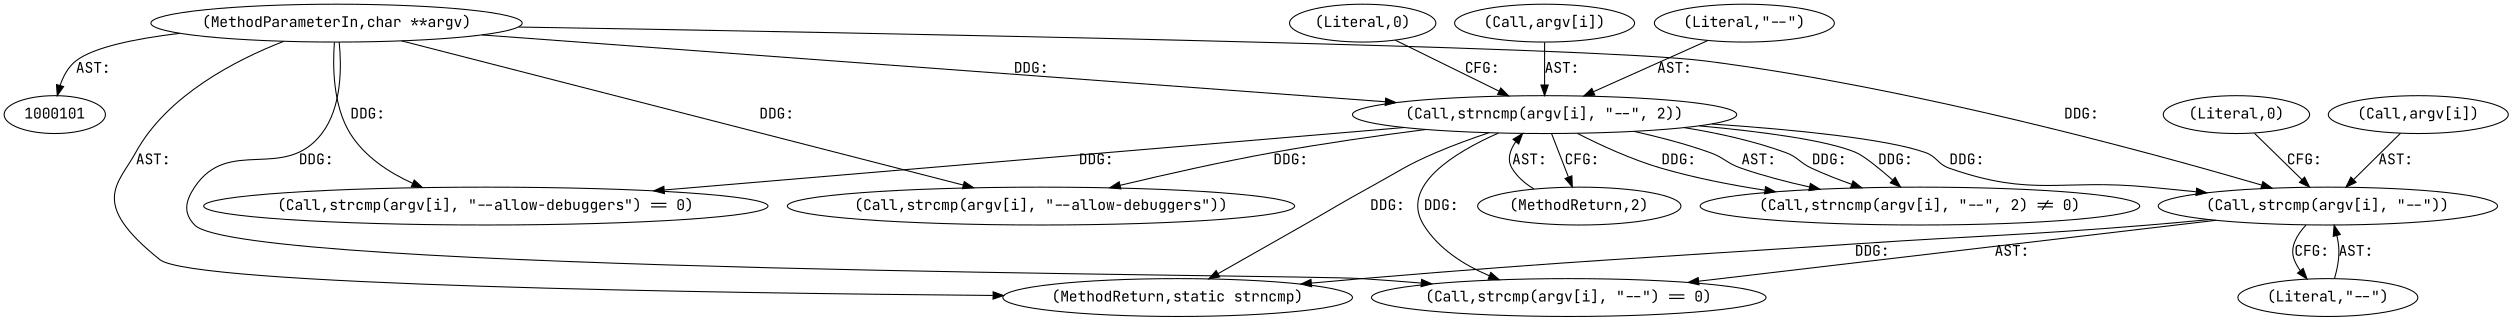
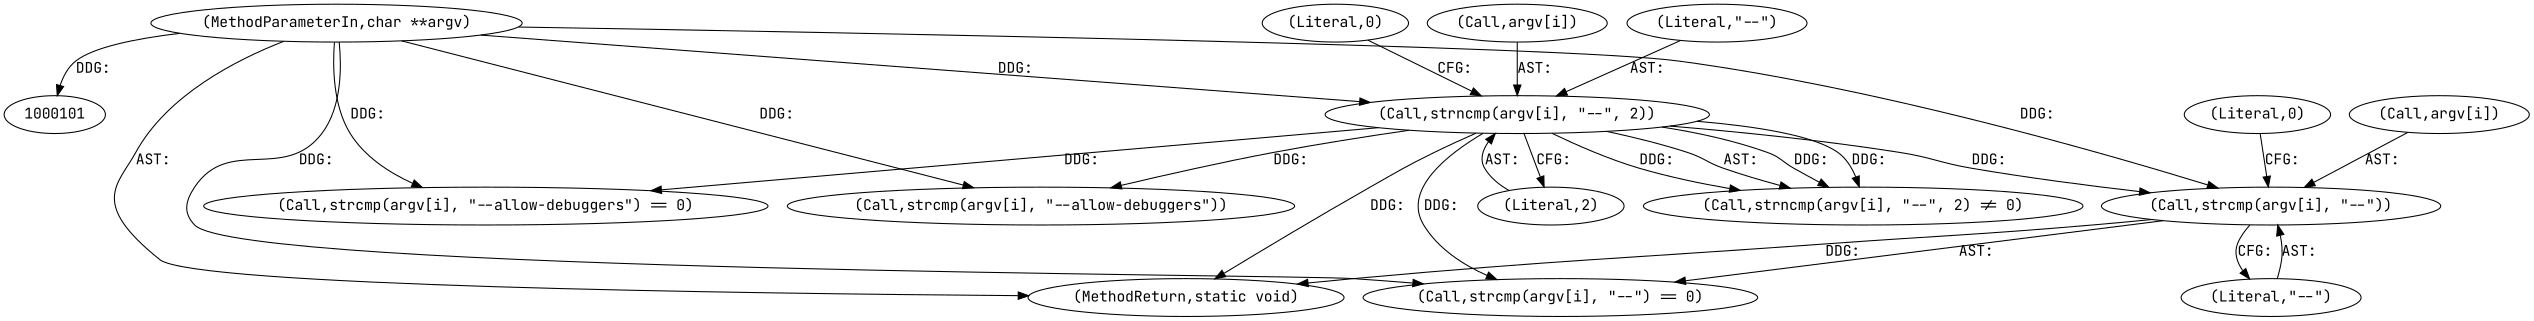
(98, 69) -> (98, 69)
(1579, 206) -> (1551, 206)
(1178, 298) -> (1186, 298)
